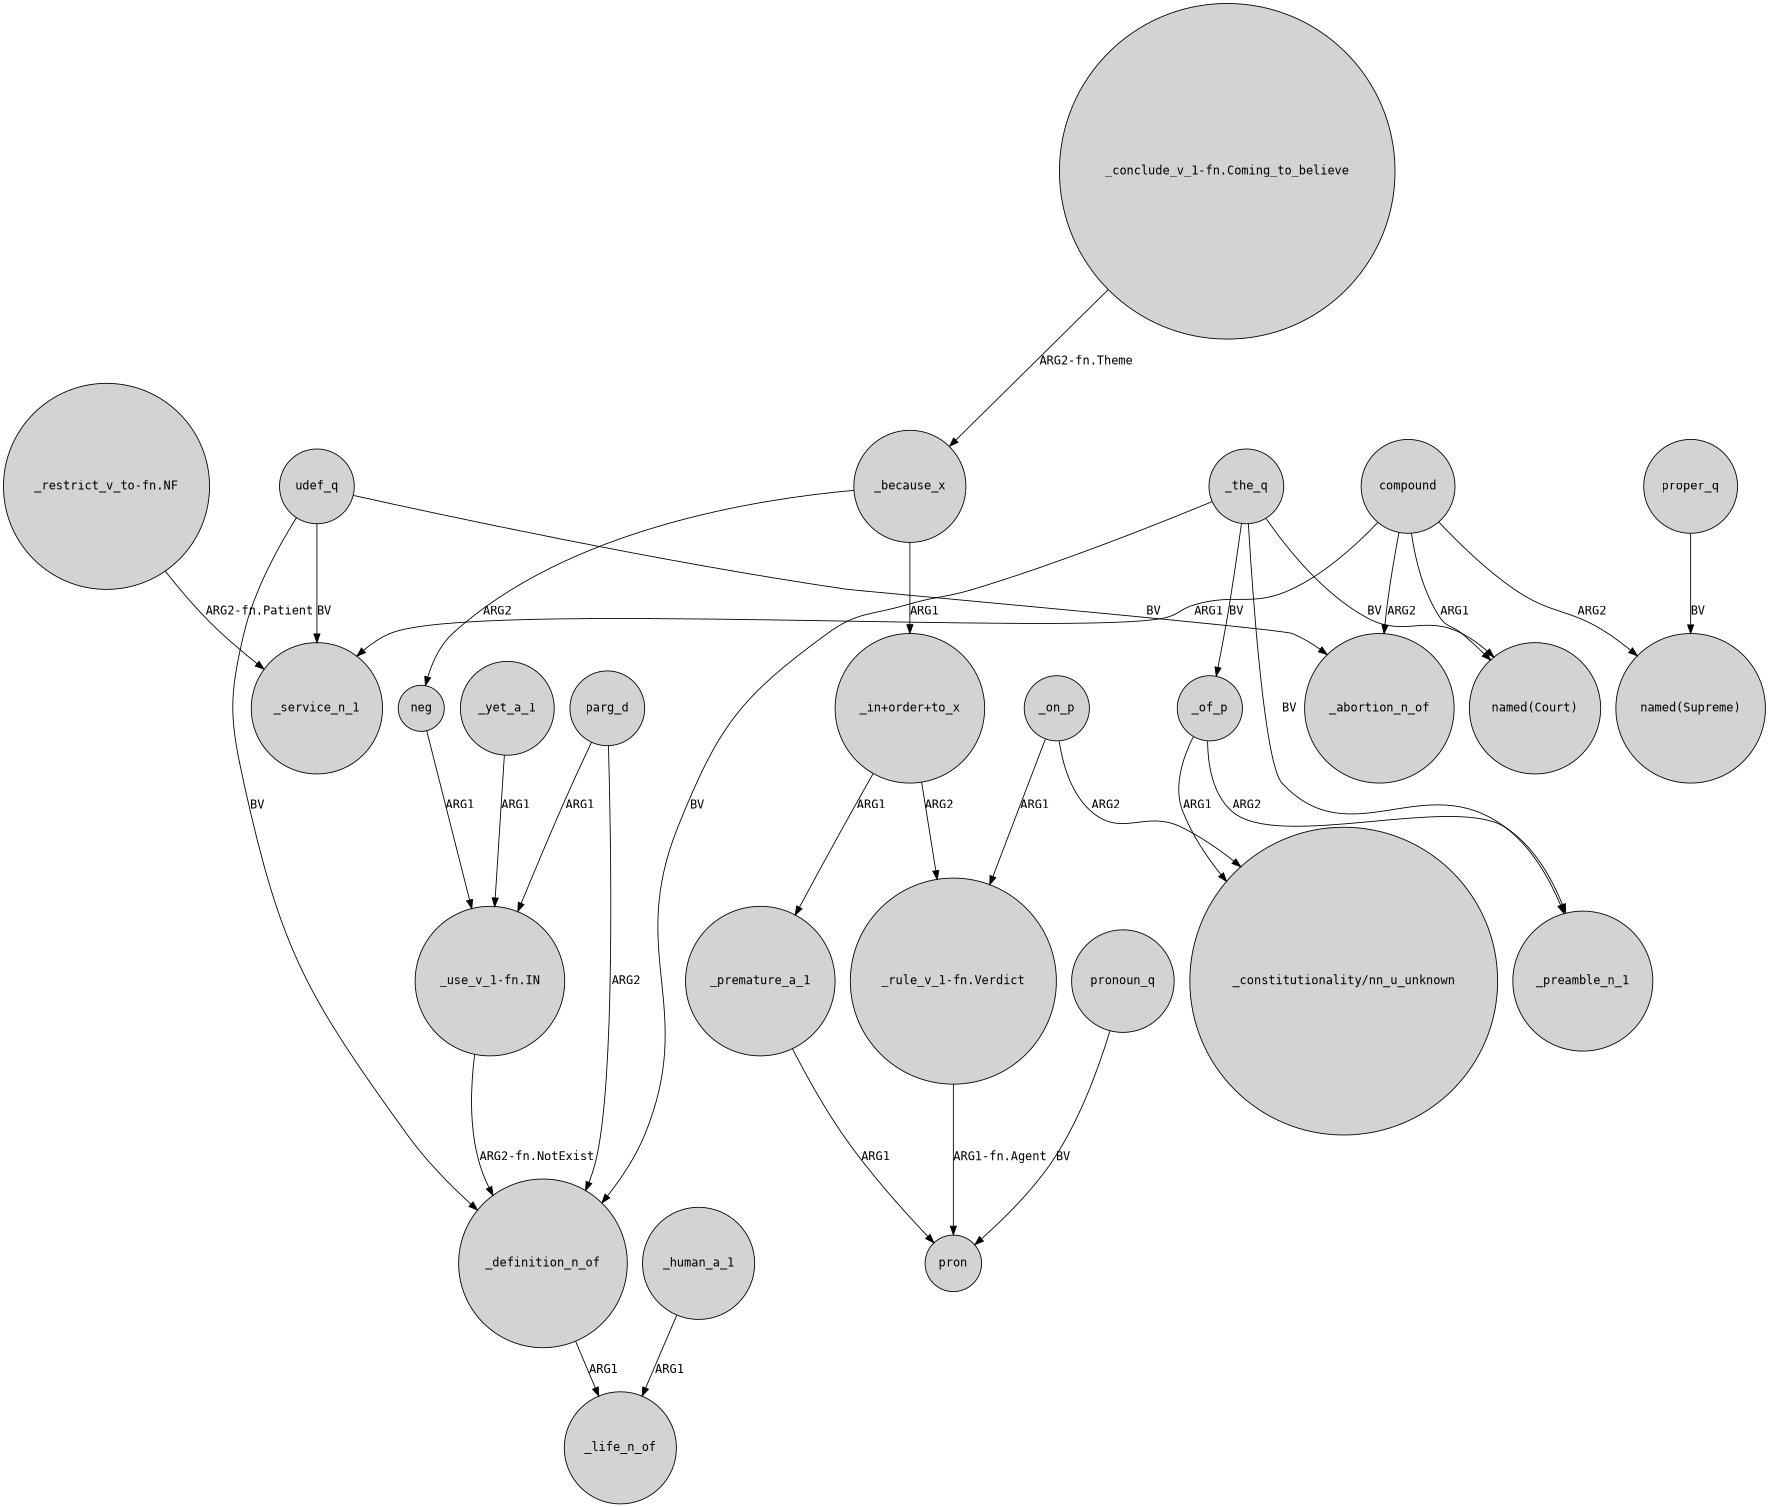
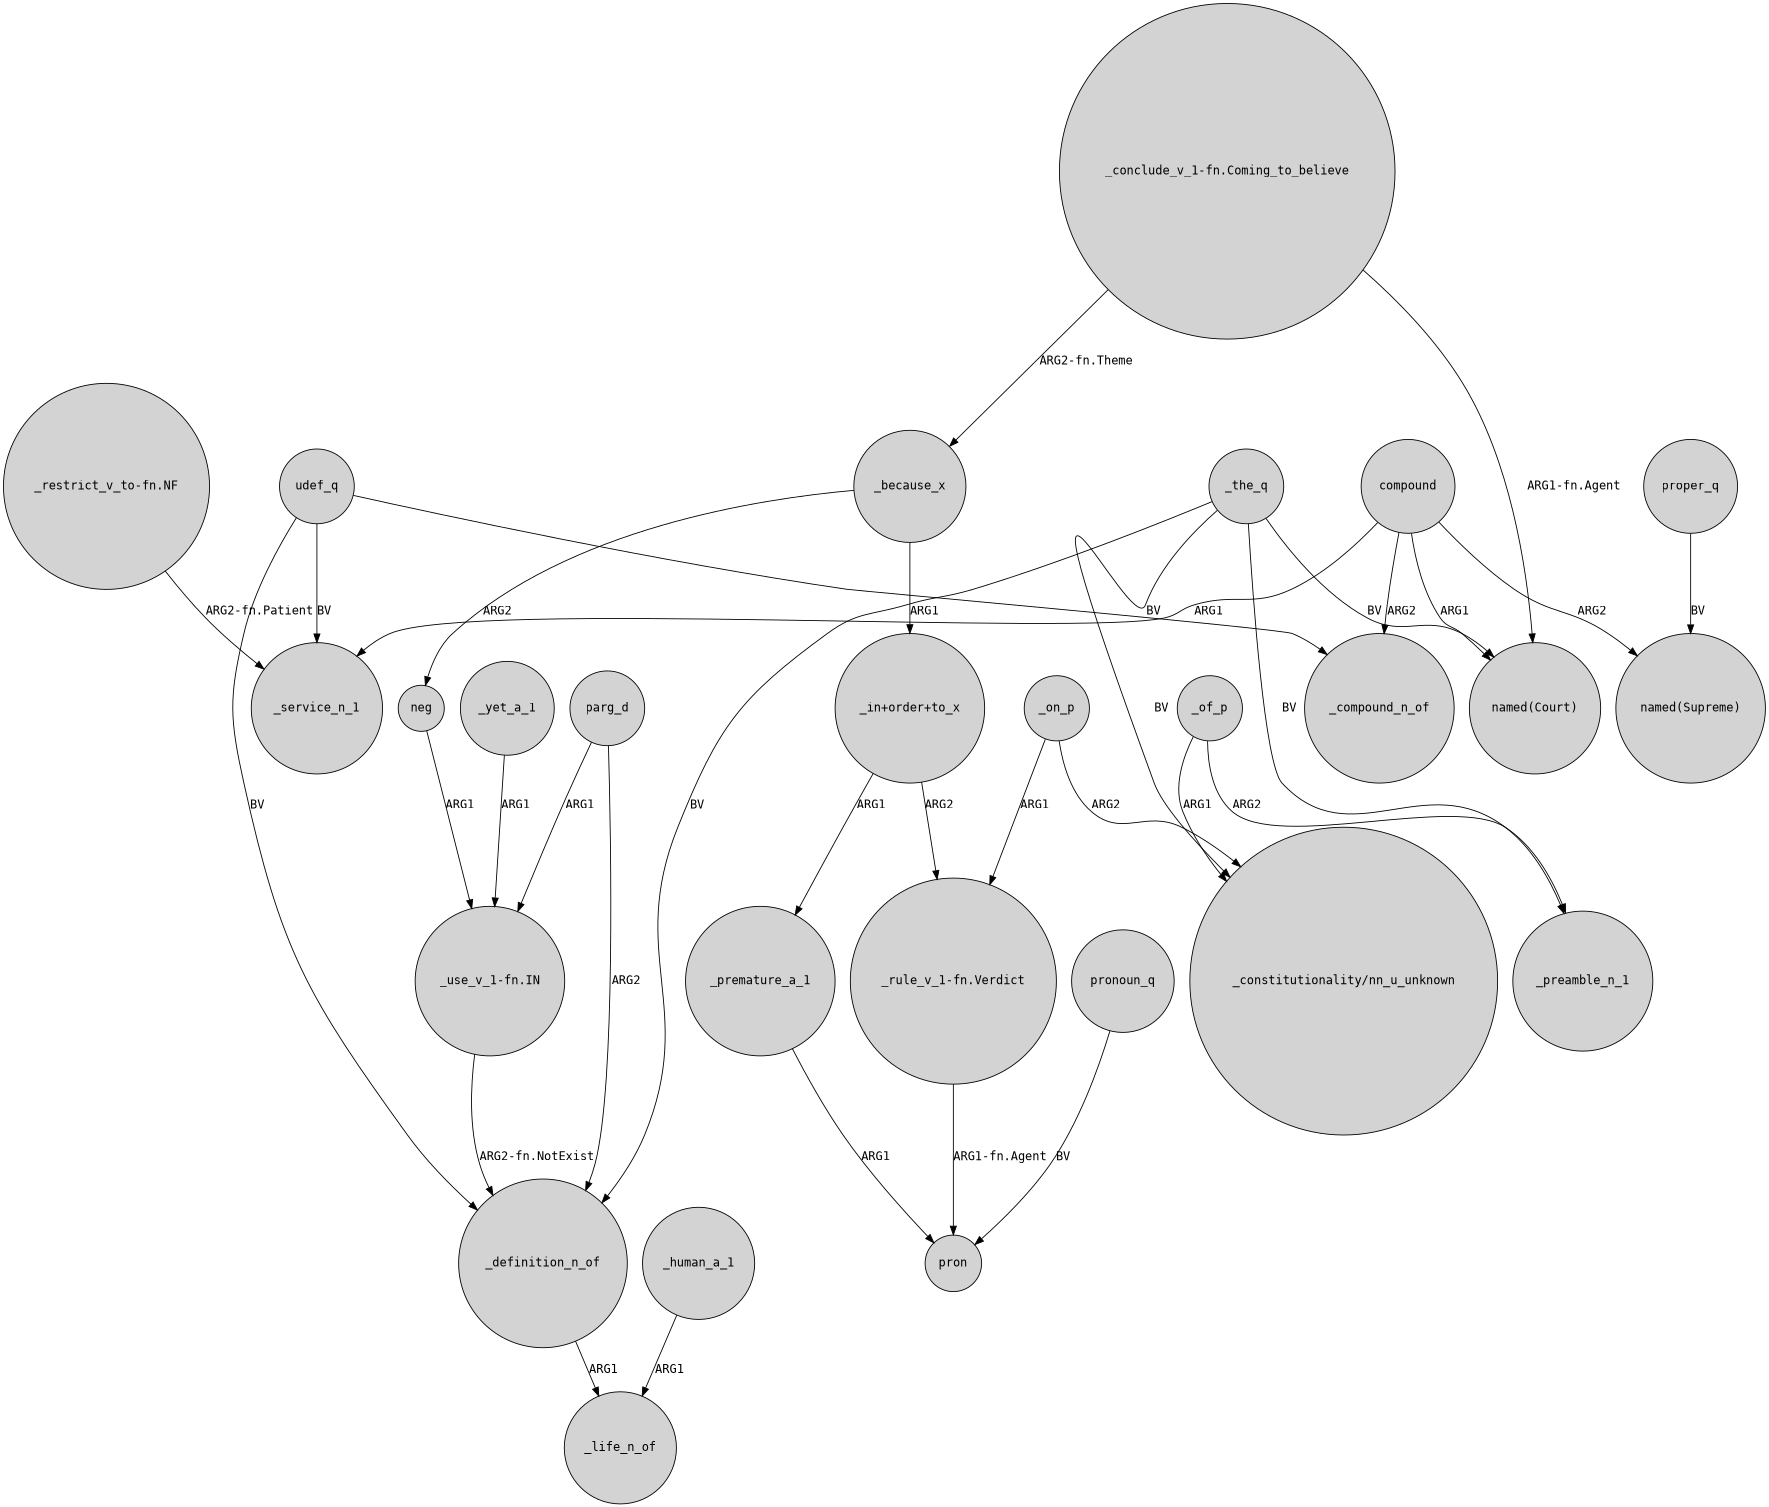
none -> (1487, 433)
(1231, 592) -> (1090, 596)
(1379, 708) -> (1379, 708)
